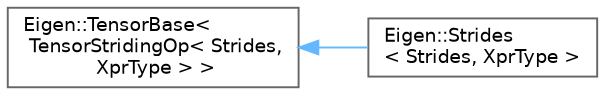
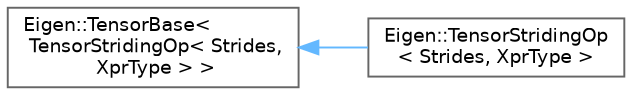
(483, 48) -> (496, 48)
